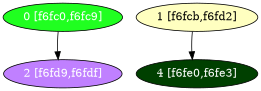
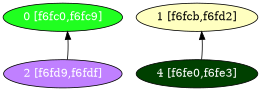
(58, 42) -> (68, 50)
(192, 42) -> (202, 50)
